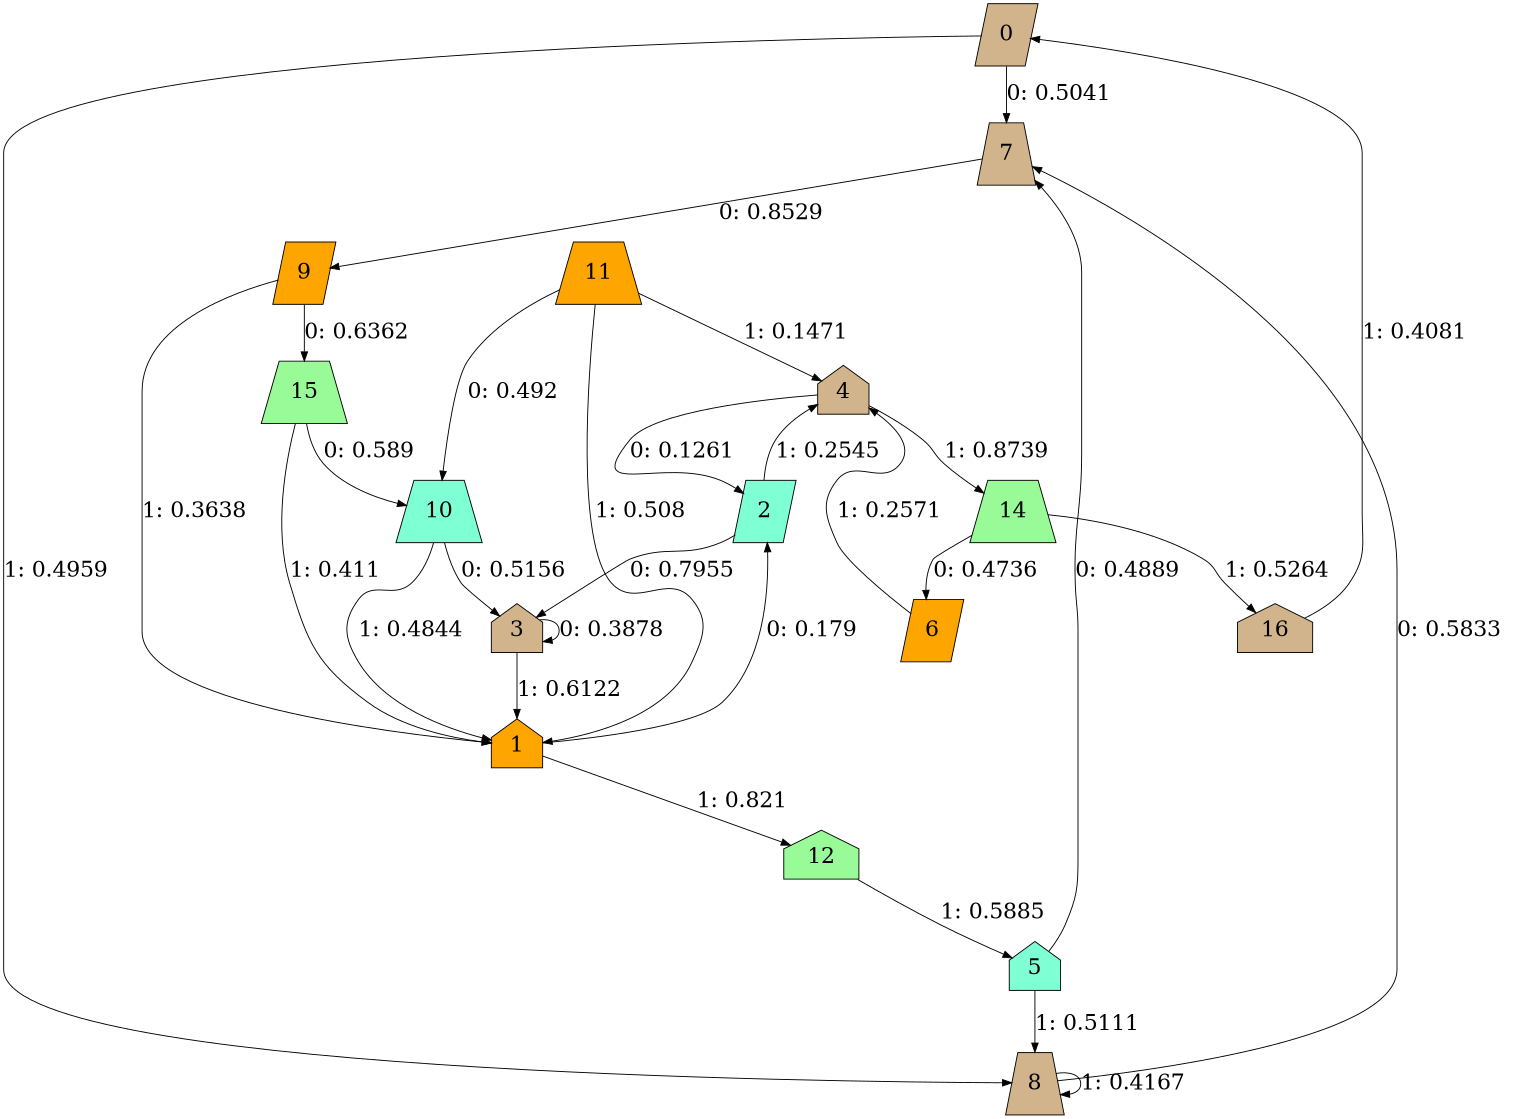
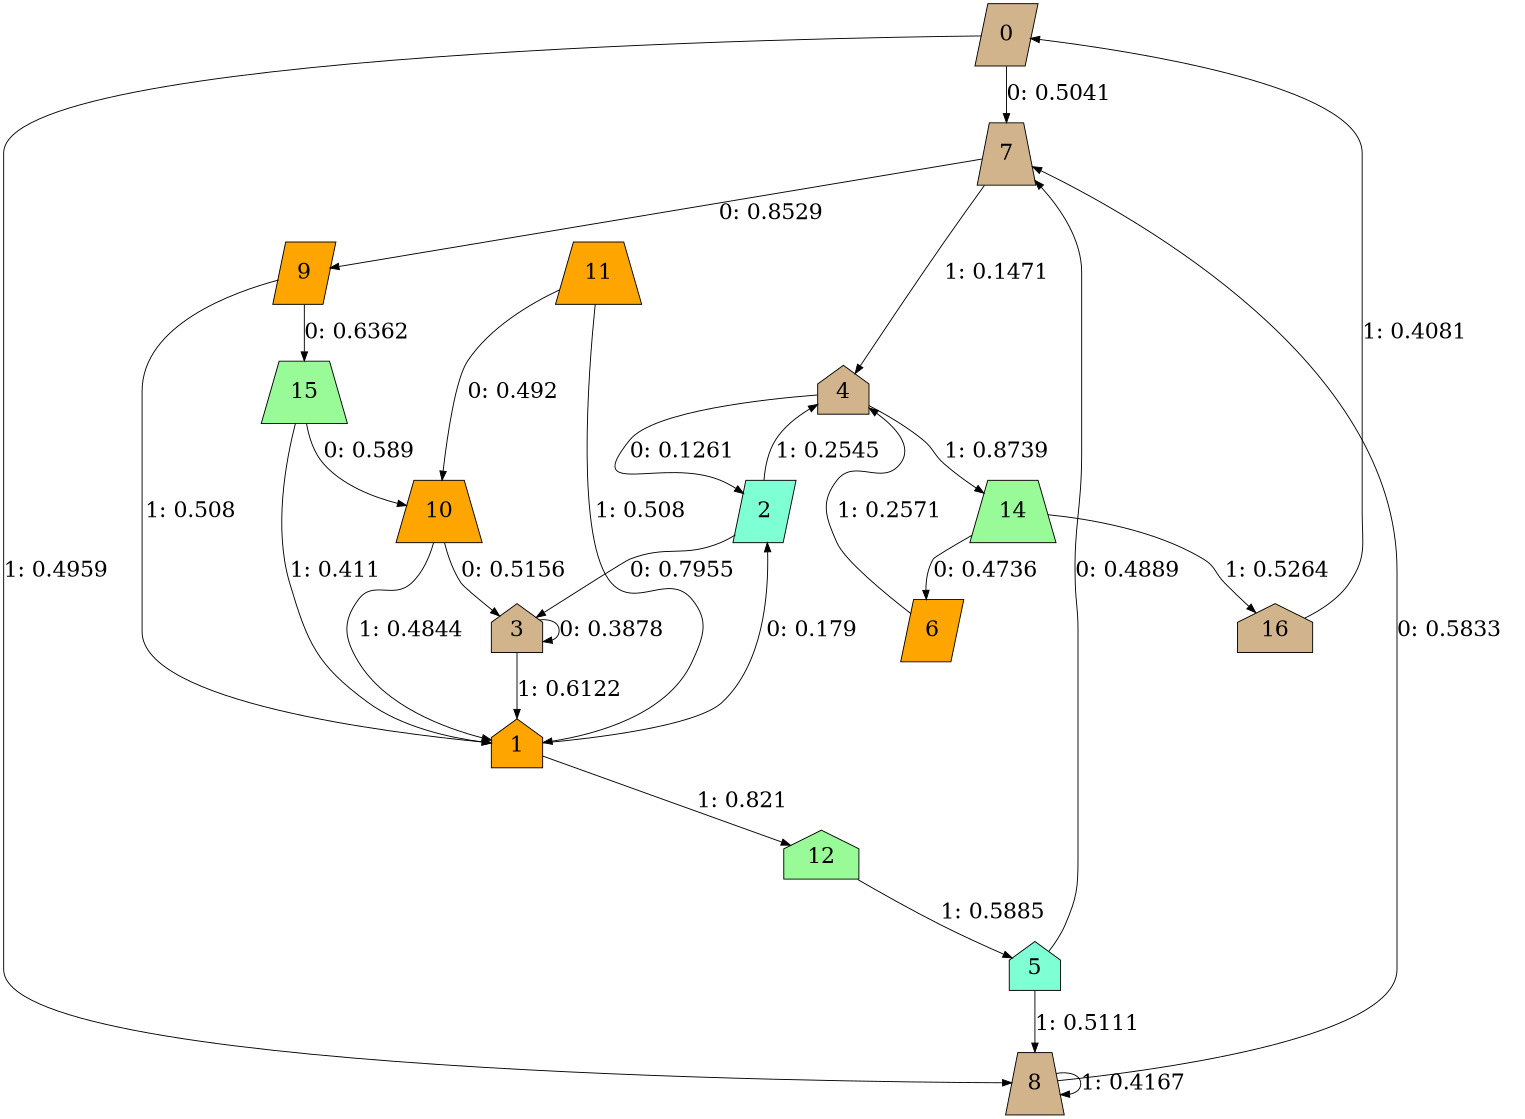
(726, 335) -> (921, 275)
(204, 512) -> (204, 512)
(439, 512) -> (439, 512)
